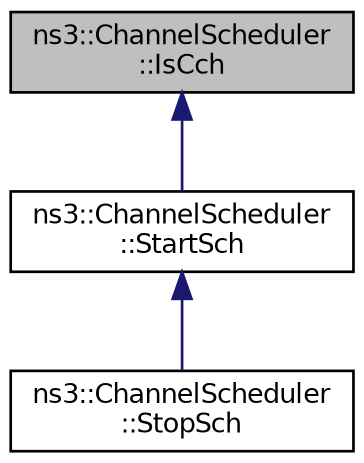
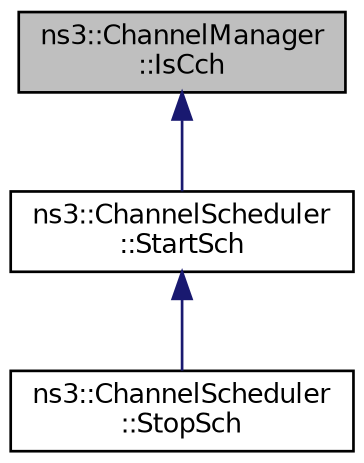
(182, 52) -> (182, 52)
